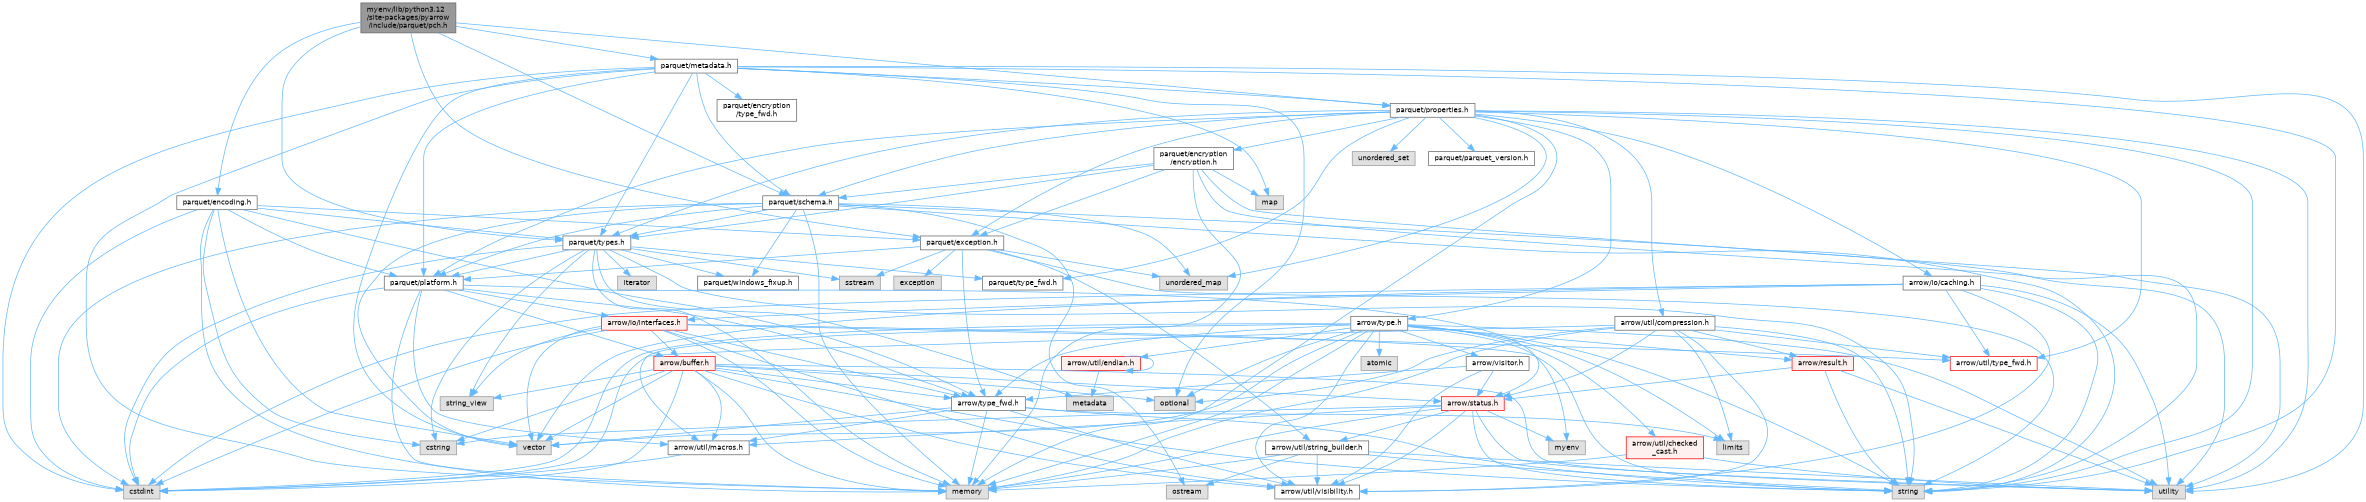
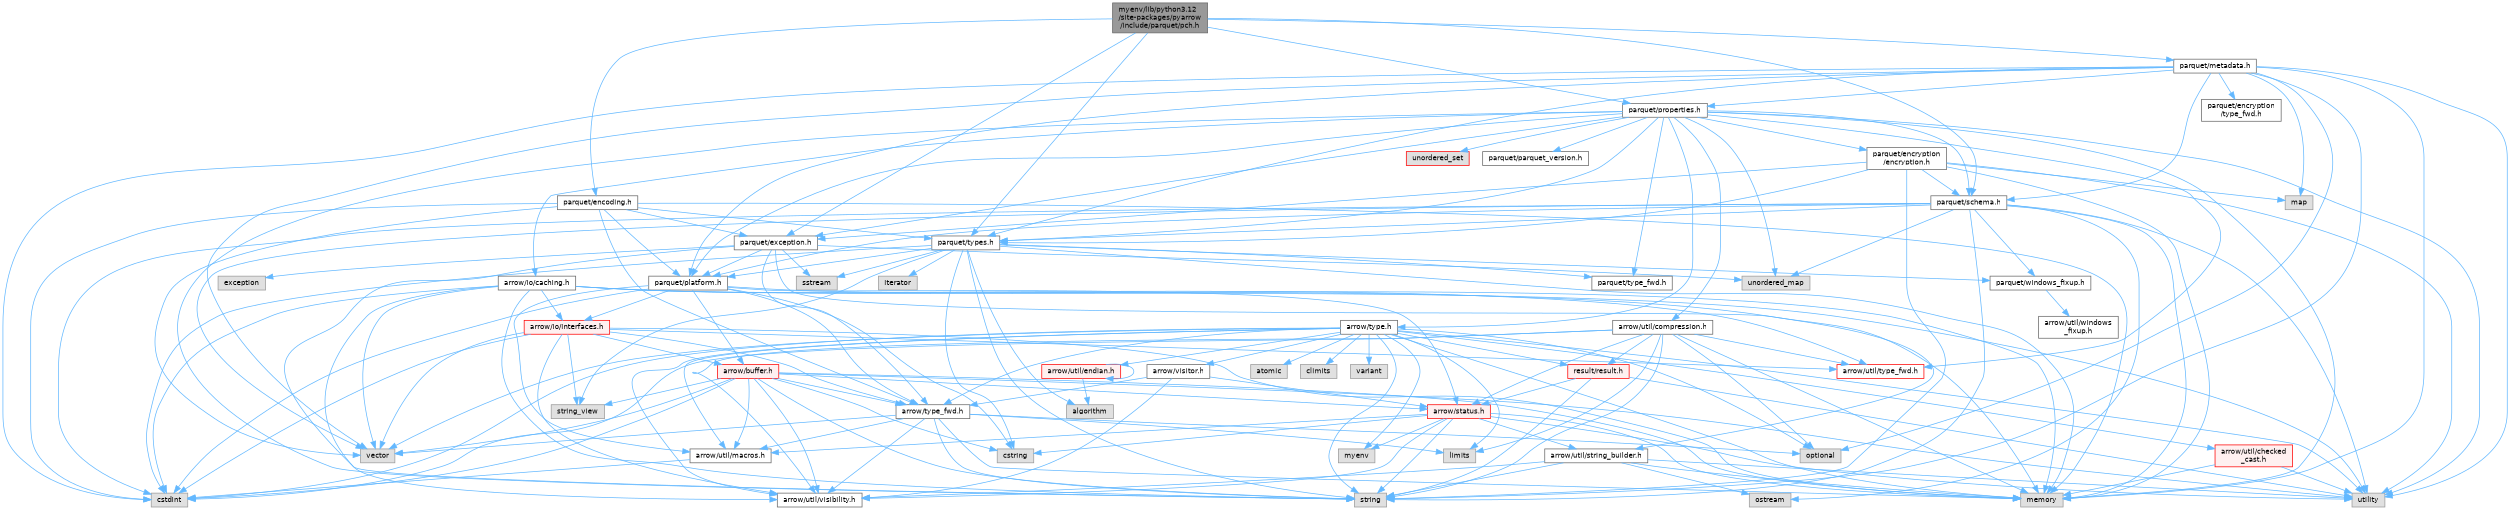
(1384, 159) -> (1438, 159)
none -> (1339, 293)
none -> (2078, 327)
(1501, 351) -> none
(1823, 363) -> (1598, 371)
none -> (1319, 371)
none -> (1369, 371)
(964, 383) -> (1361, 431)
(243, 385) -> (893, 354)
(1090, 404) -> (1090, 412)
